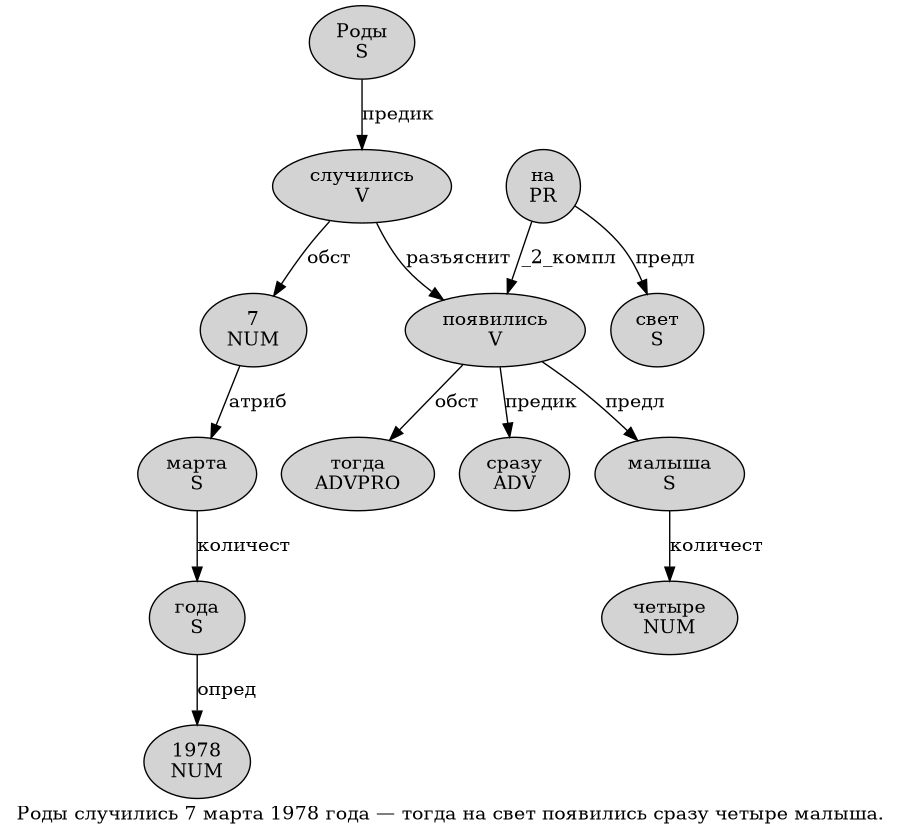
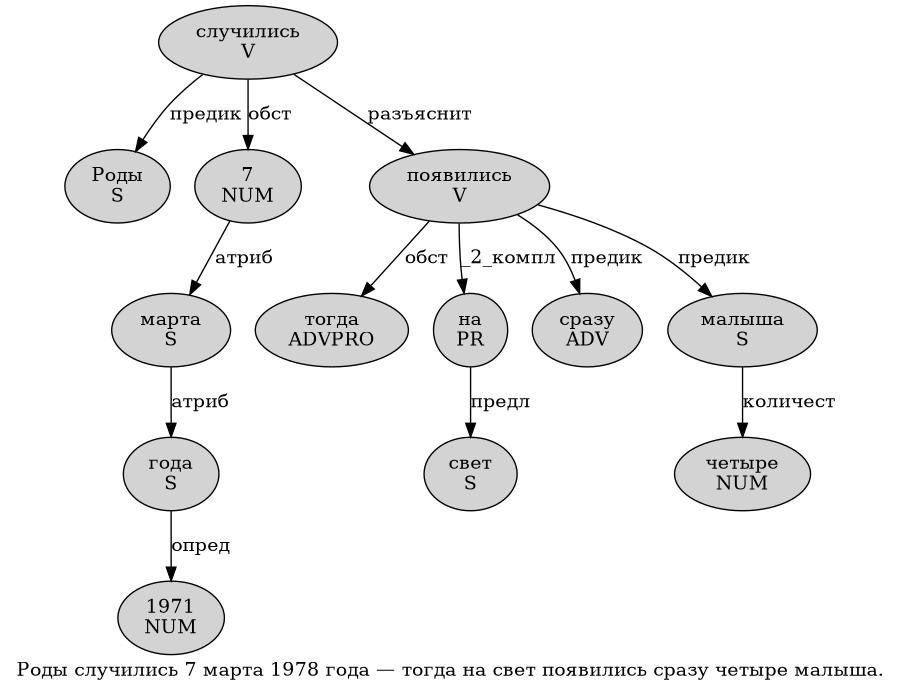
(362, 107) -> (170, 104)
(522, 251) -> (460, 251)
(635, 402) -> (714, 258)
(244, 546) -> (201, 402)
(197, 762) -> (171, 618)
